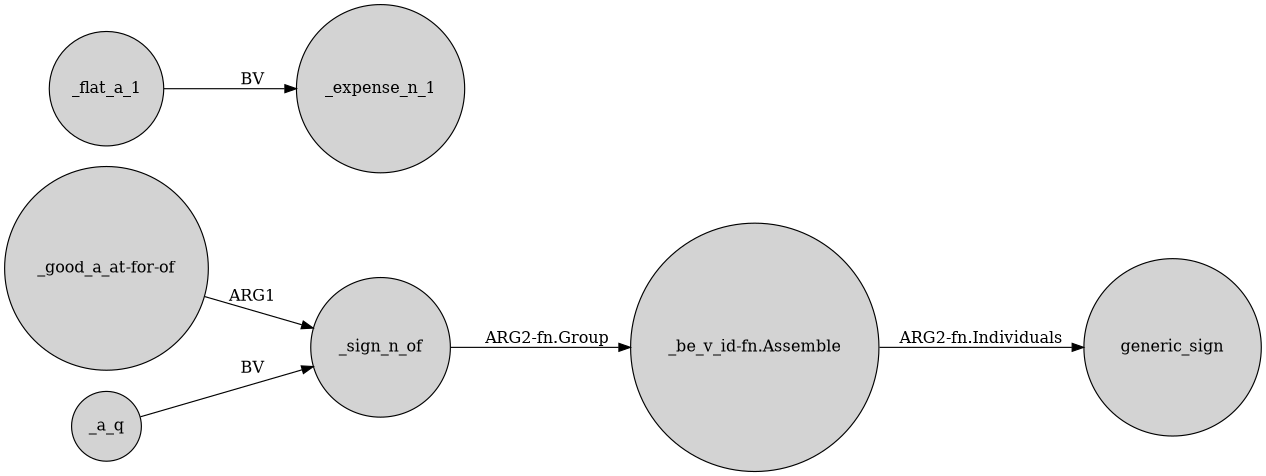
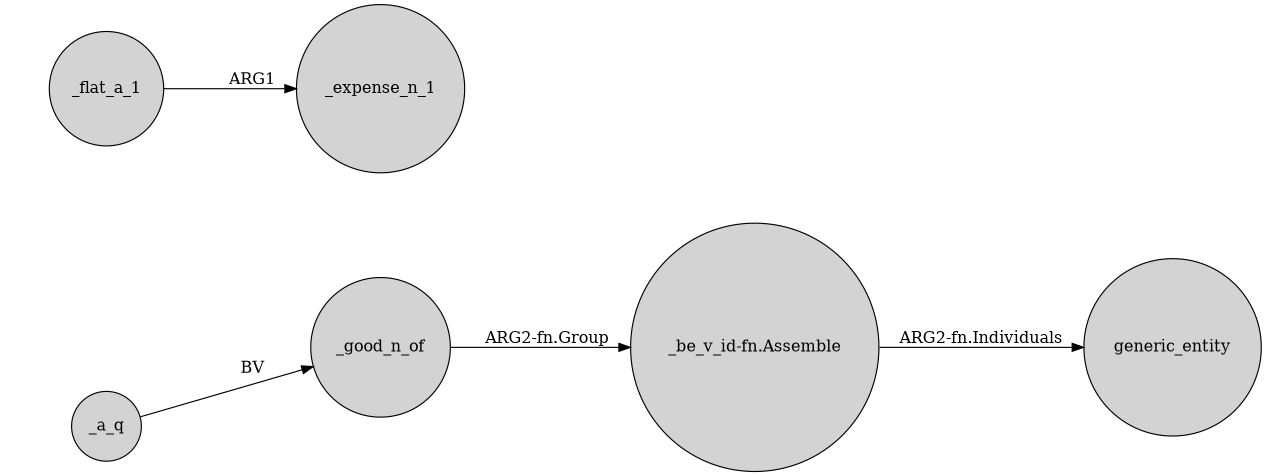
(252, 80) -> (252, 80)
(106, 268) -> none
(381, 347) -> (381, 347)
(1173, 347) -> (1173, 347)
